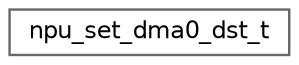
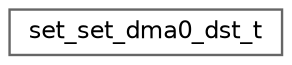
(149, 32) -> (146, 32)
